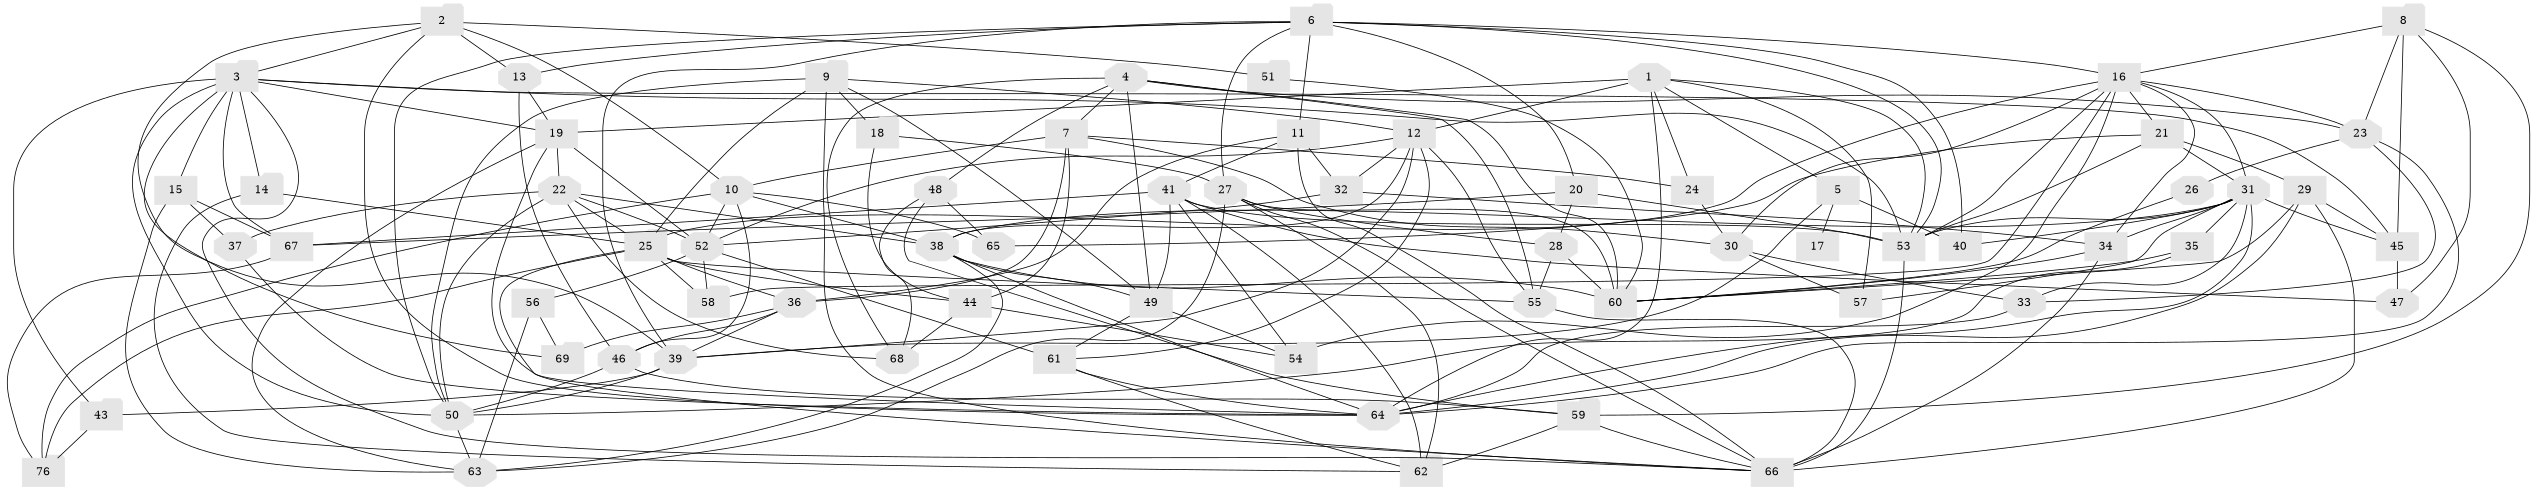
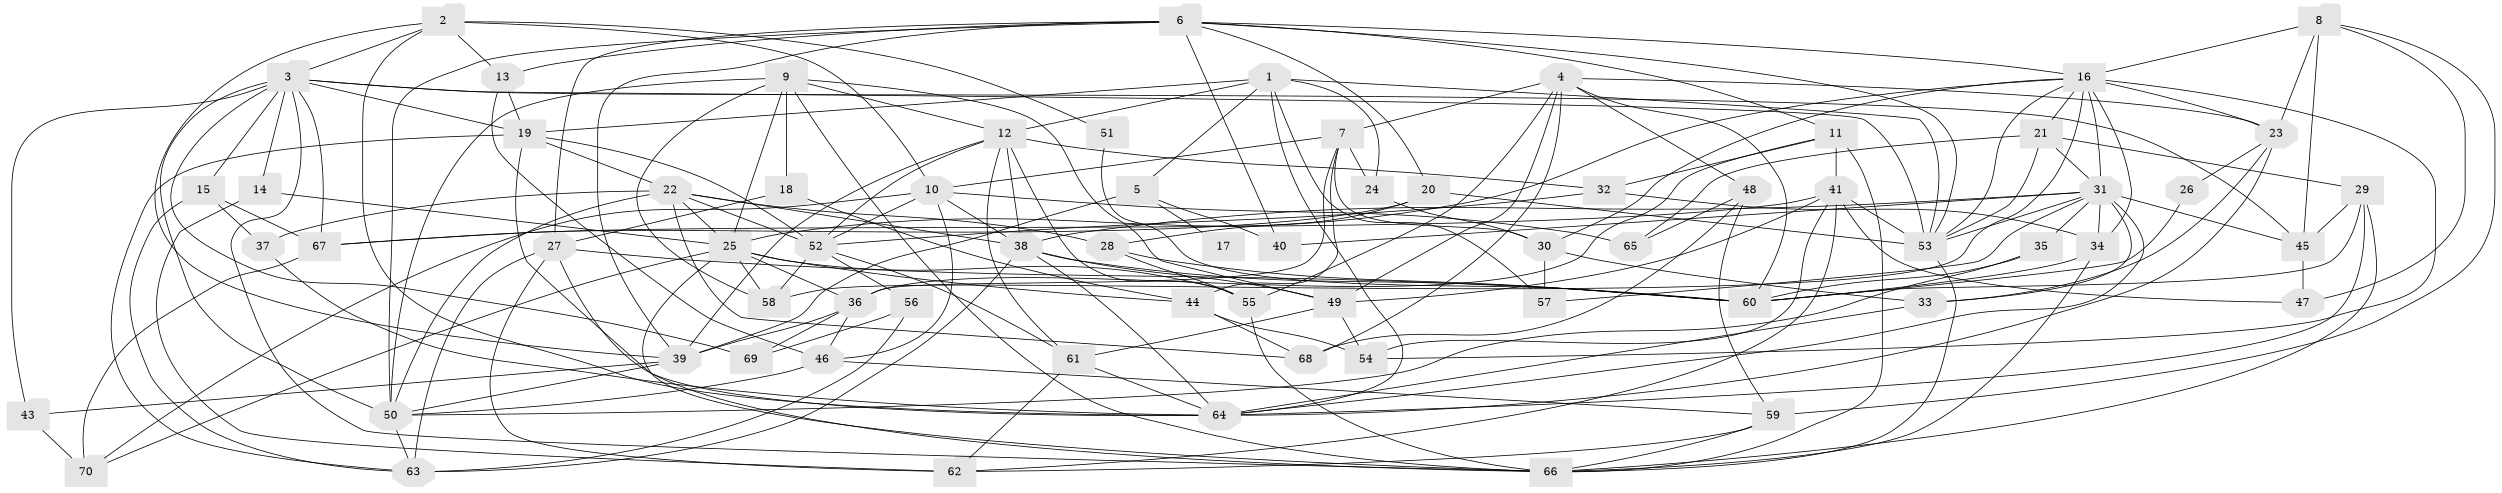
none -> (640, 186)
(1388, 226) -> (899, 216)
(43, 472) -> (86, 472)
